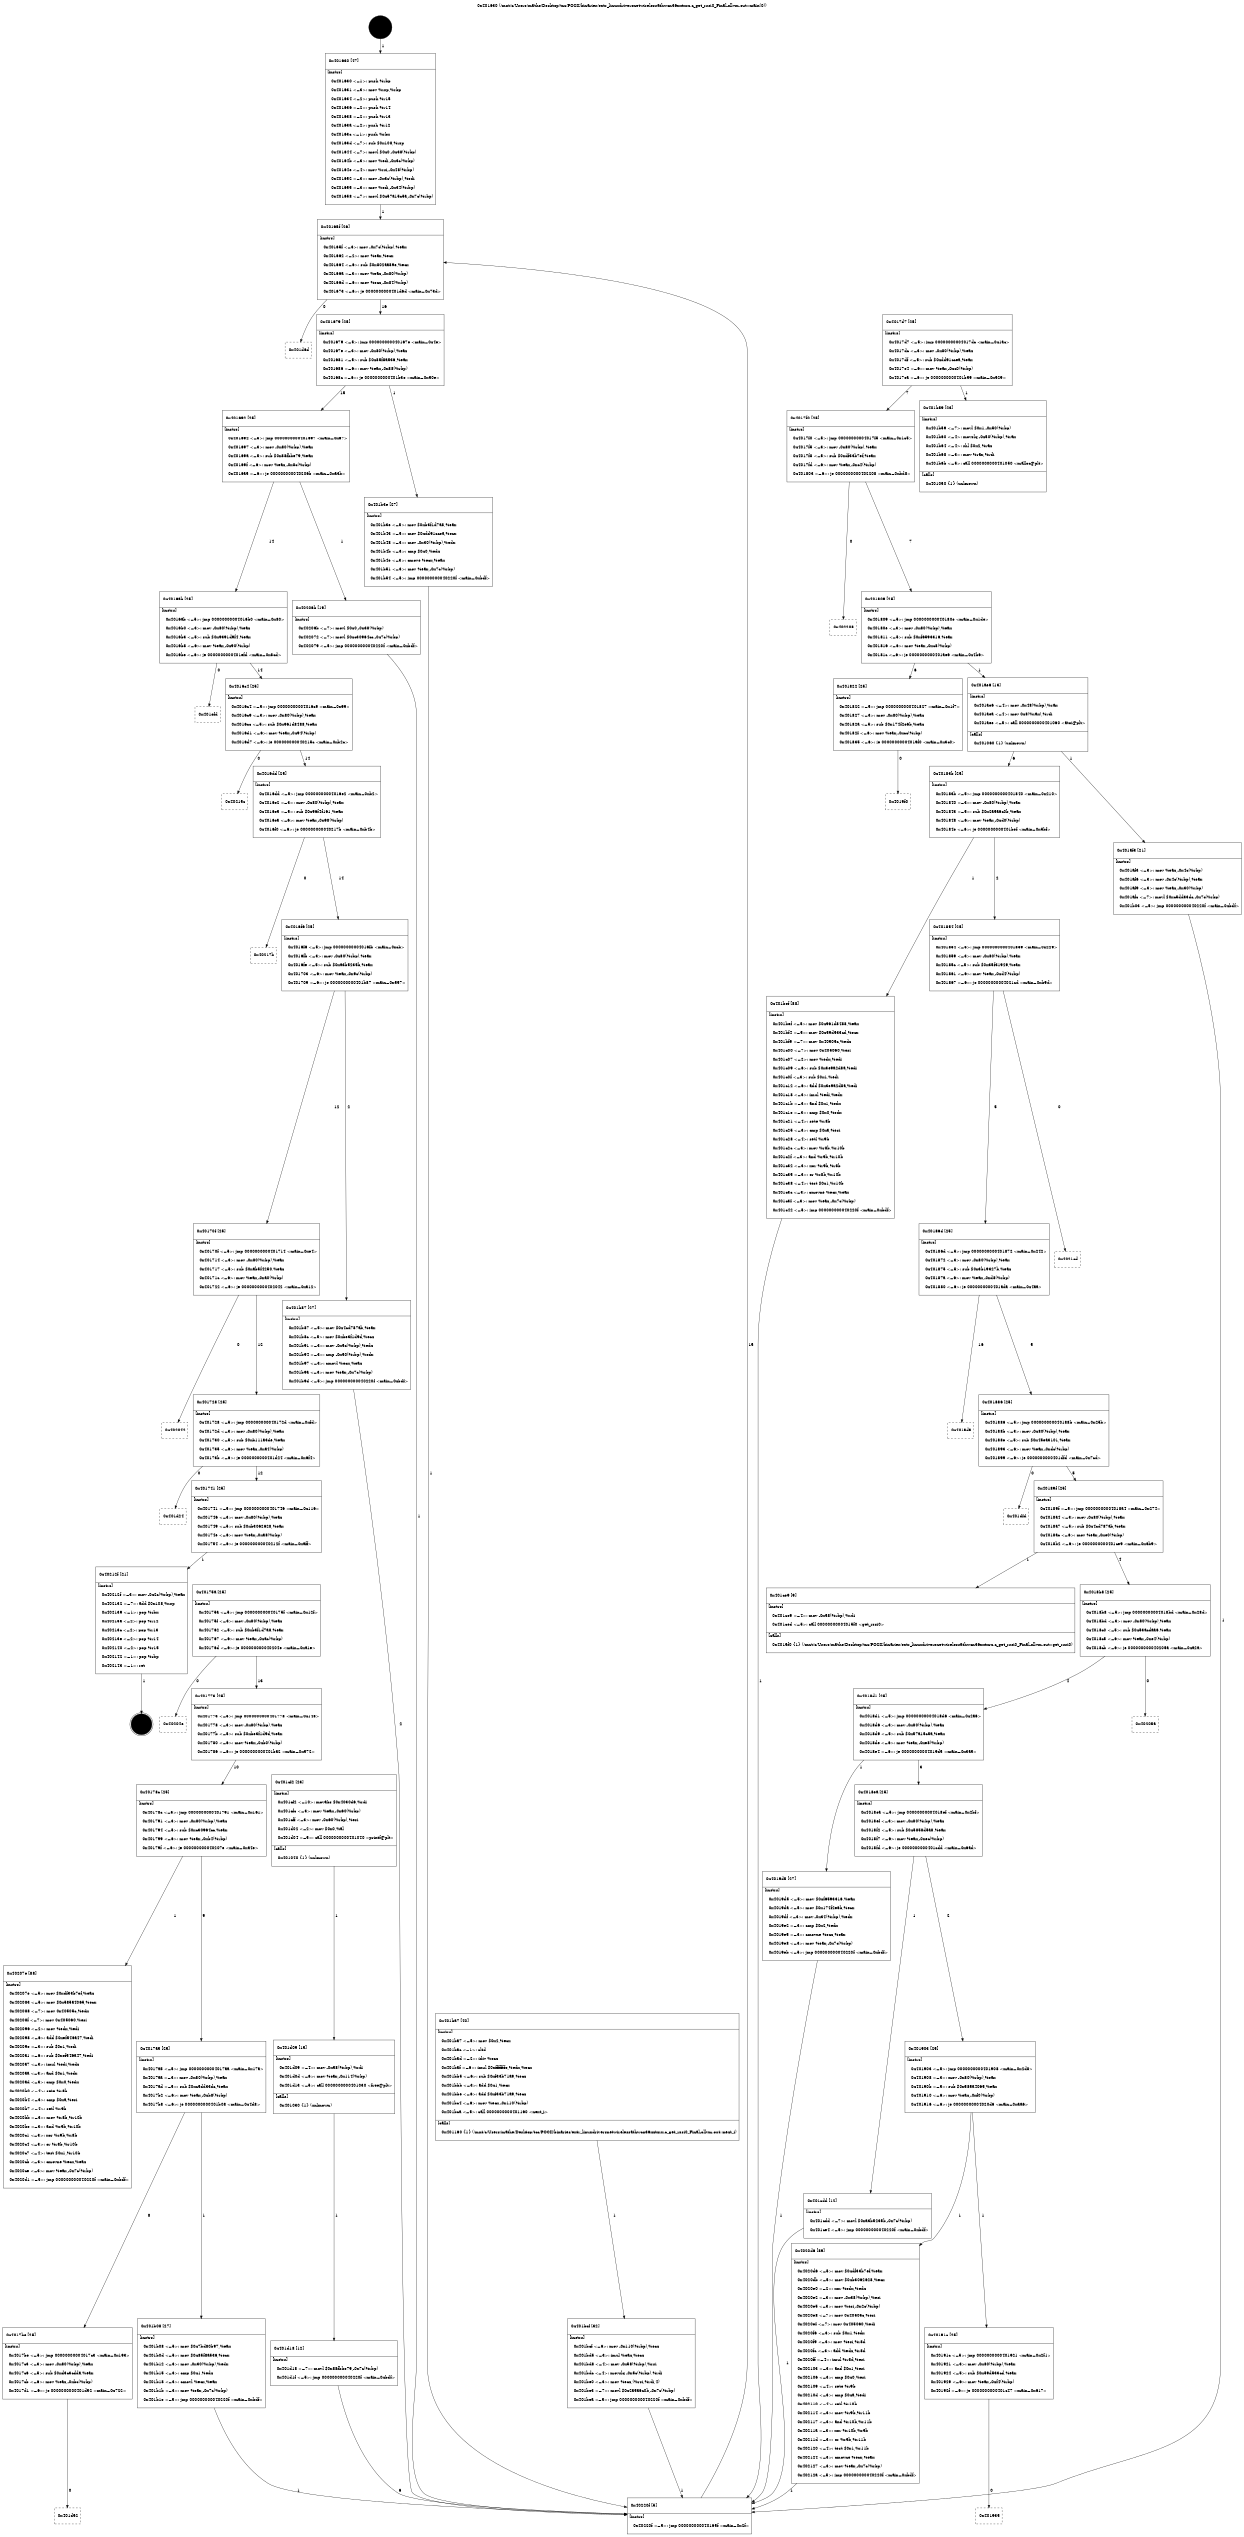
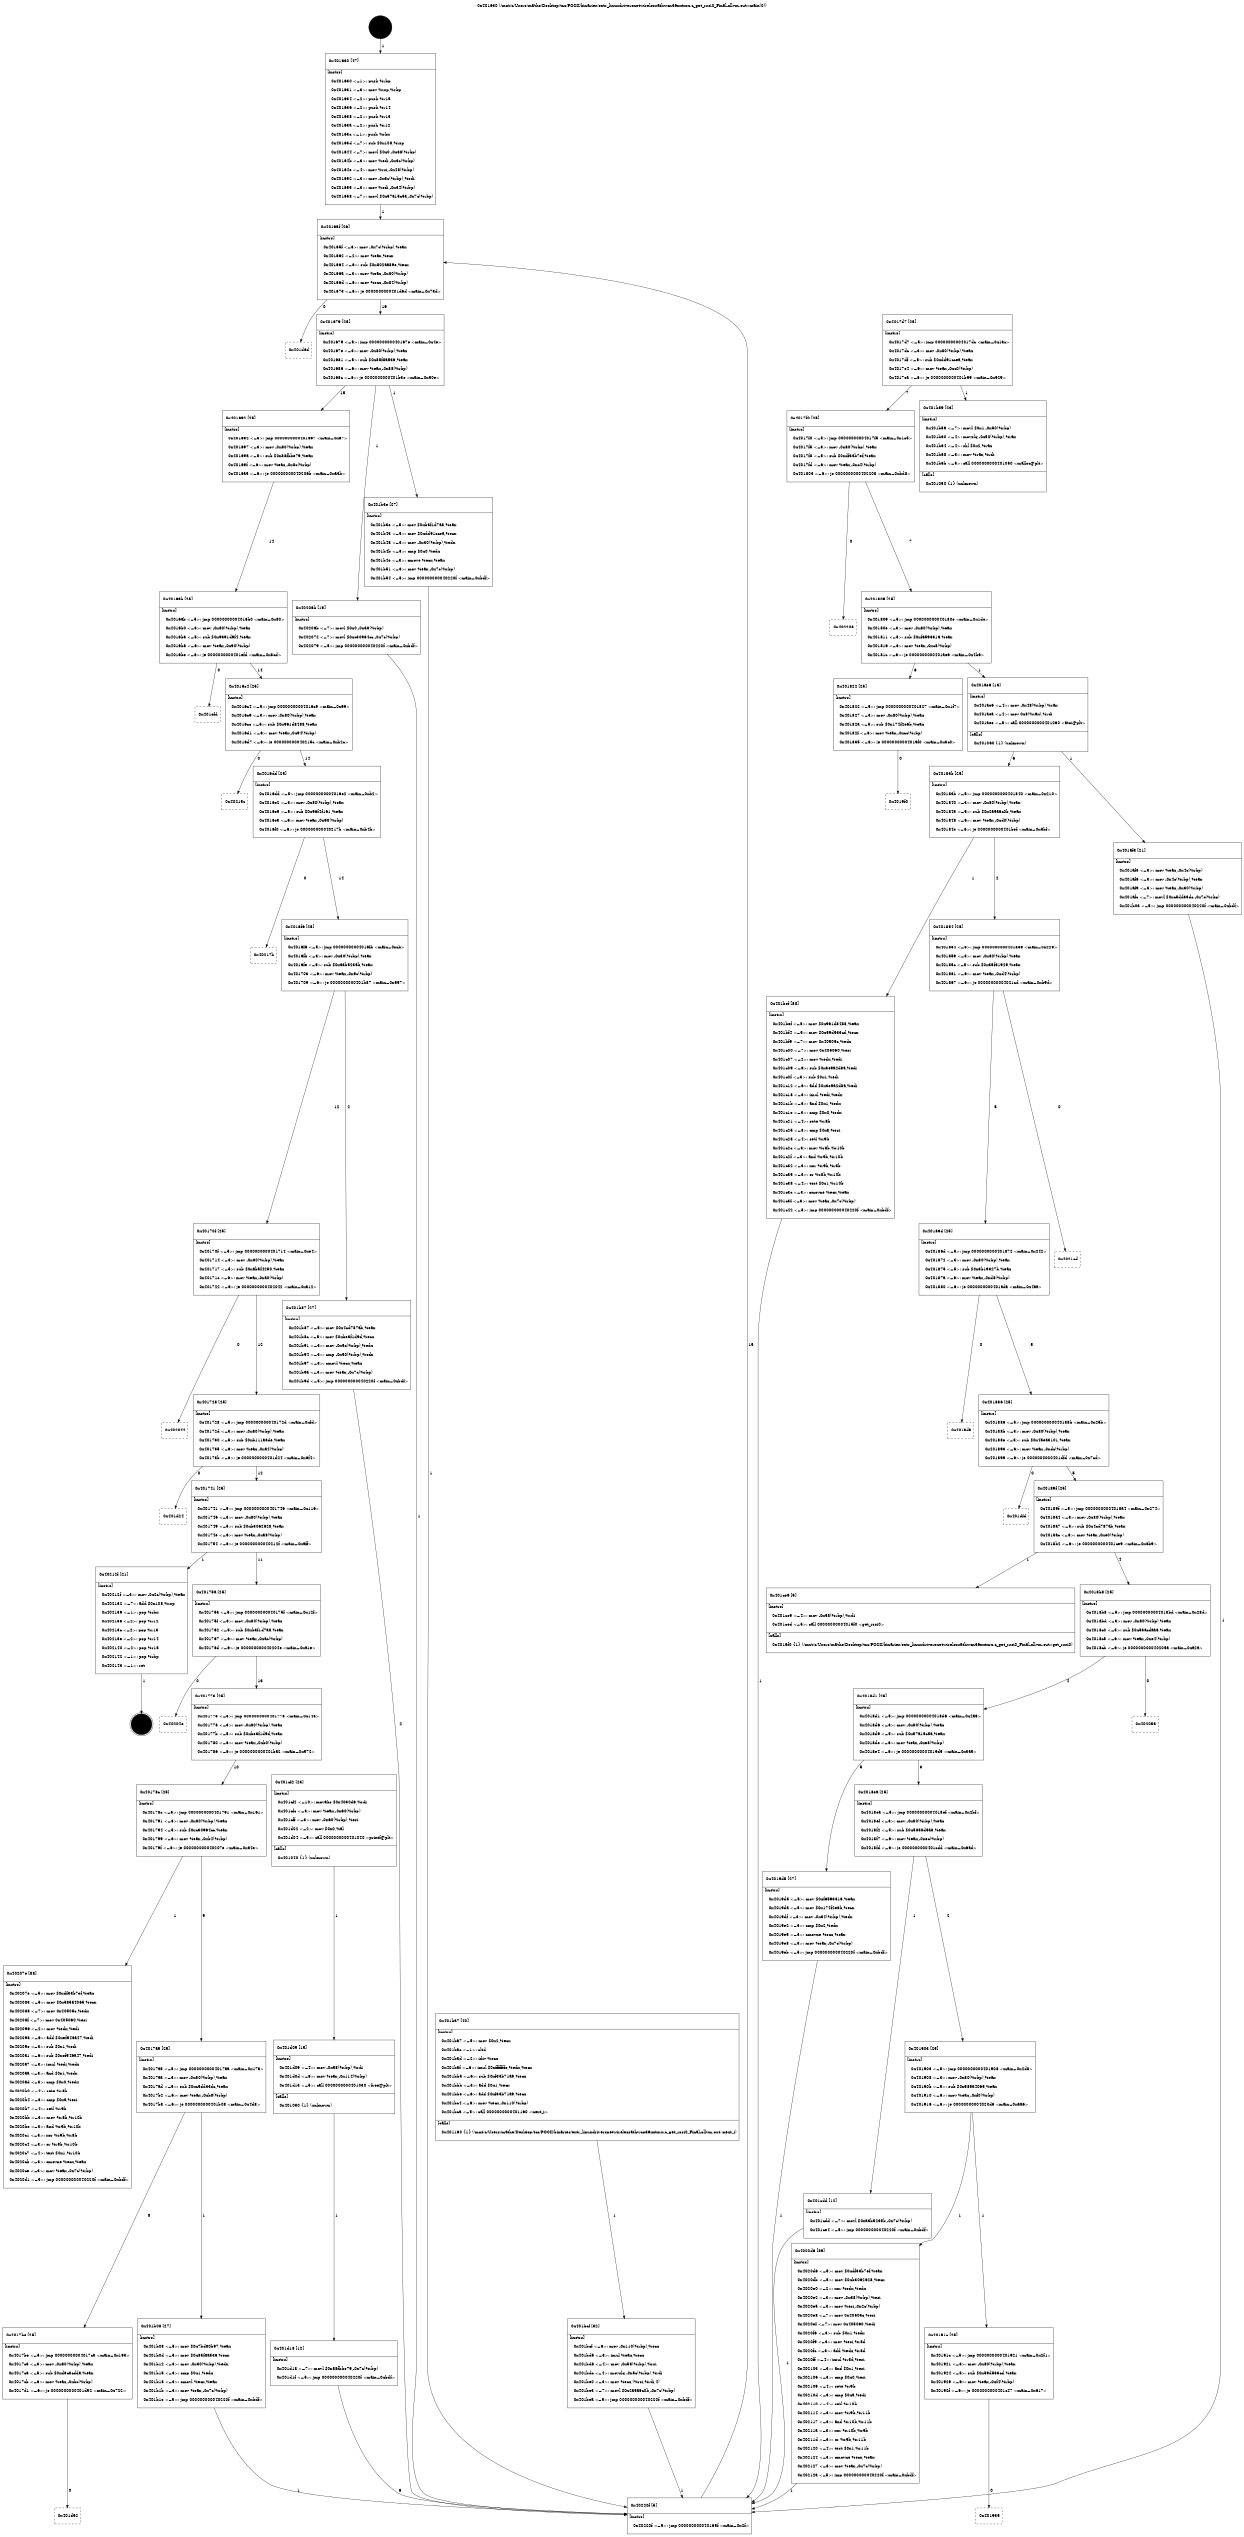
(322, 540) -> (365, 491)
(980, 1345) -> (980, 1345)
none -> (256, 1567)
(860, 1767) -> (860, 1767)
